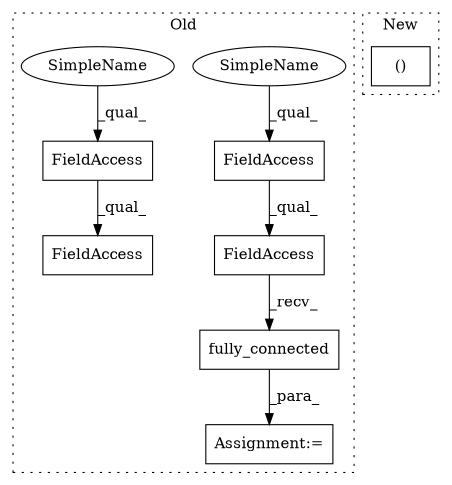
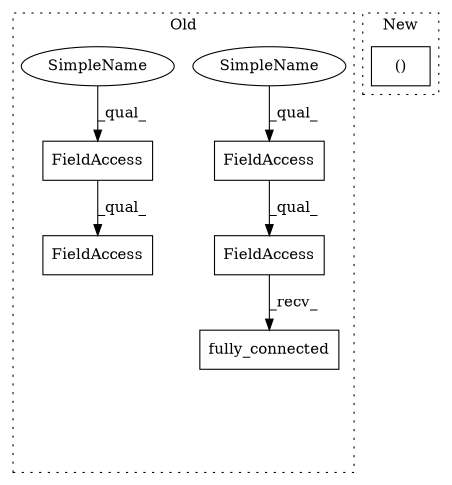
(269, 444) -> none
